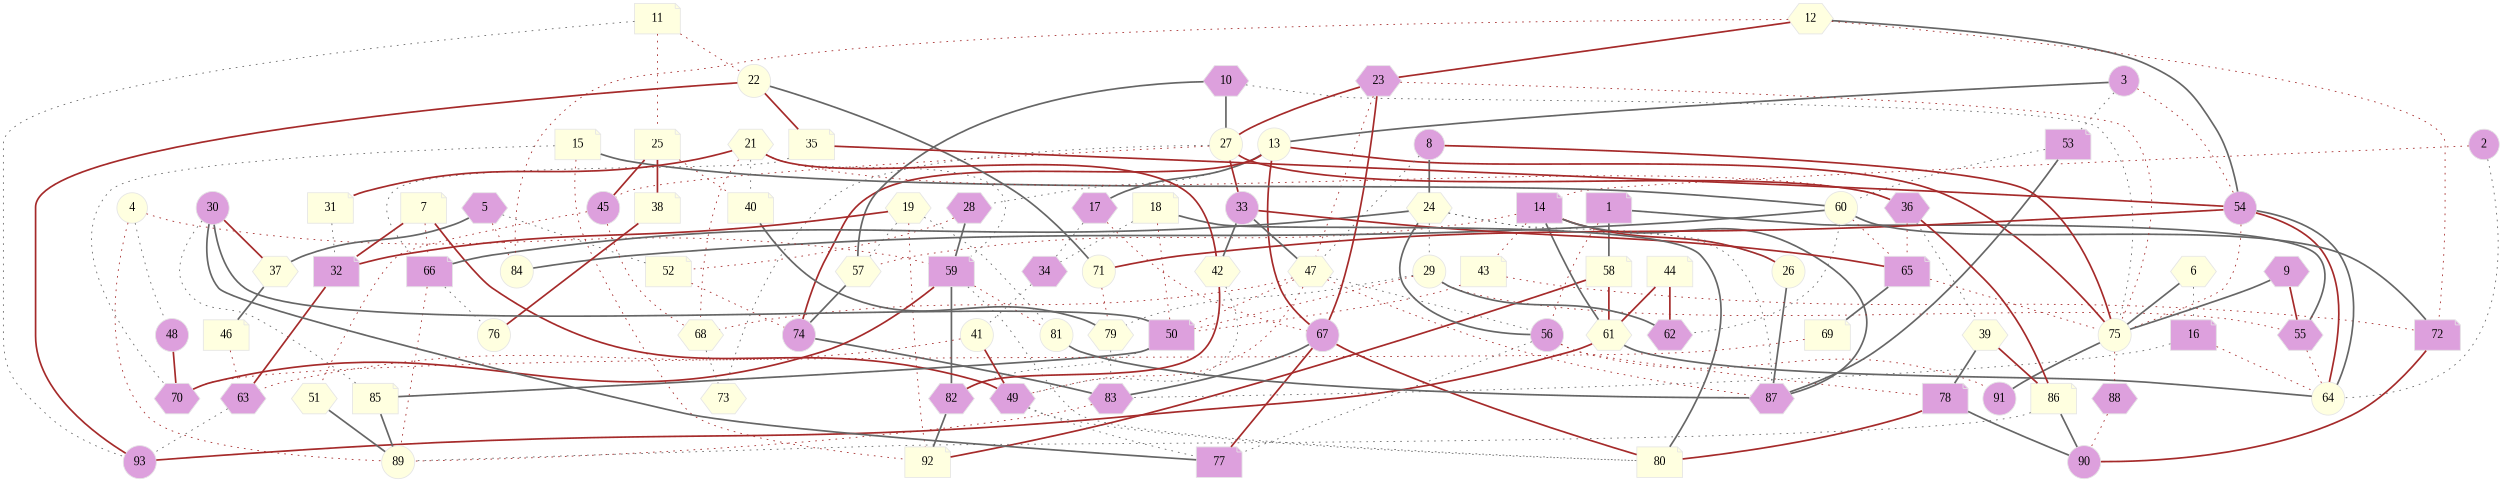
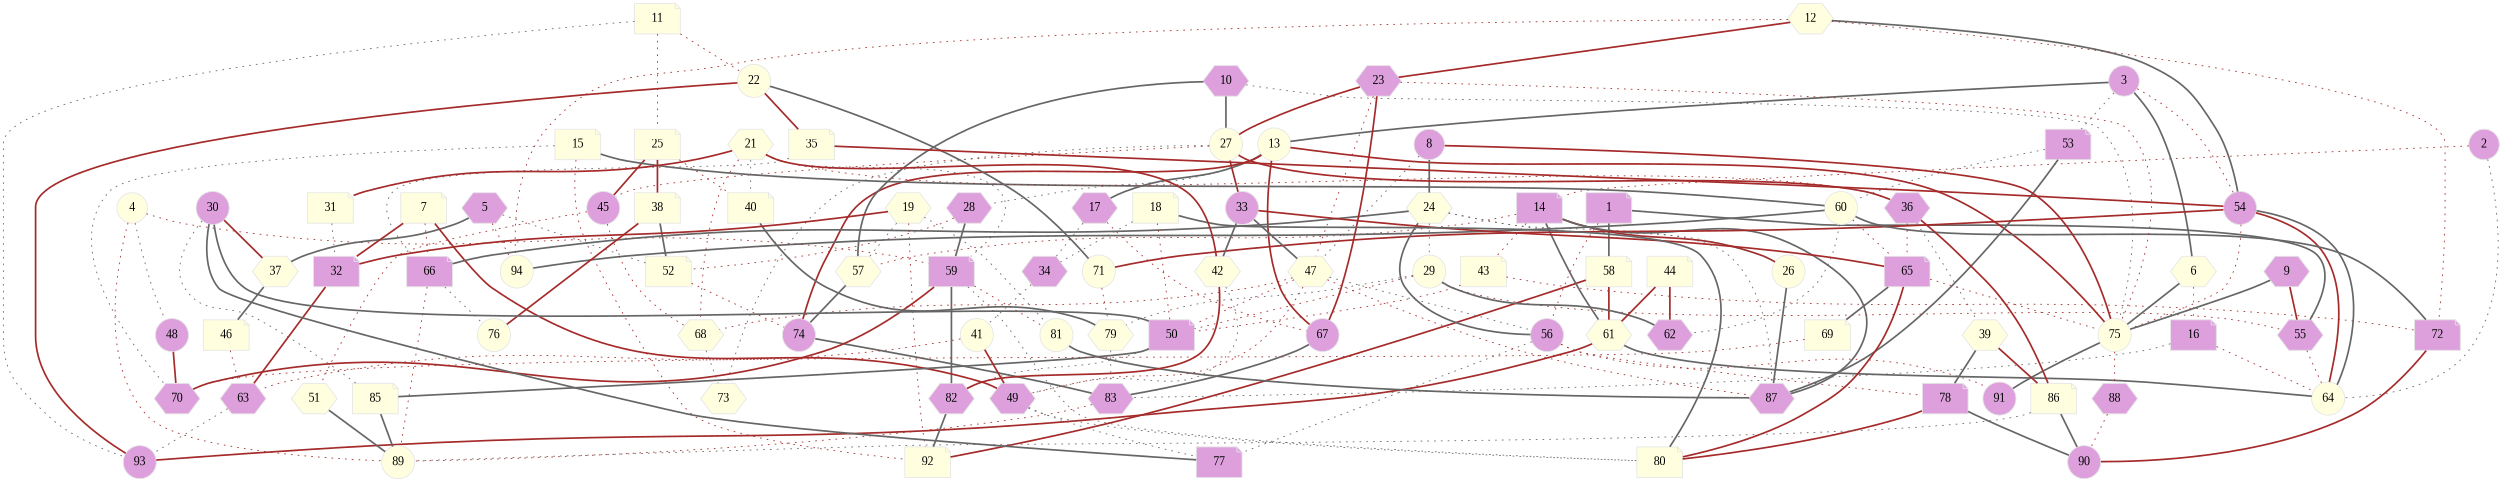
none -> (2174, 170)
none -> (664, 244)
(517, 272) -> (517, 272)
(1280, 388) -> none
(1485, 405) -> (1820, 404)
